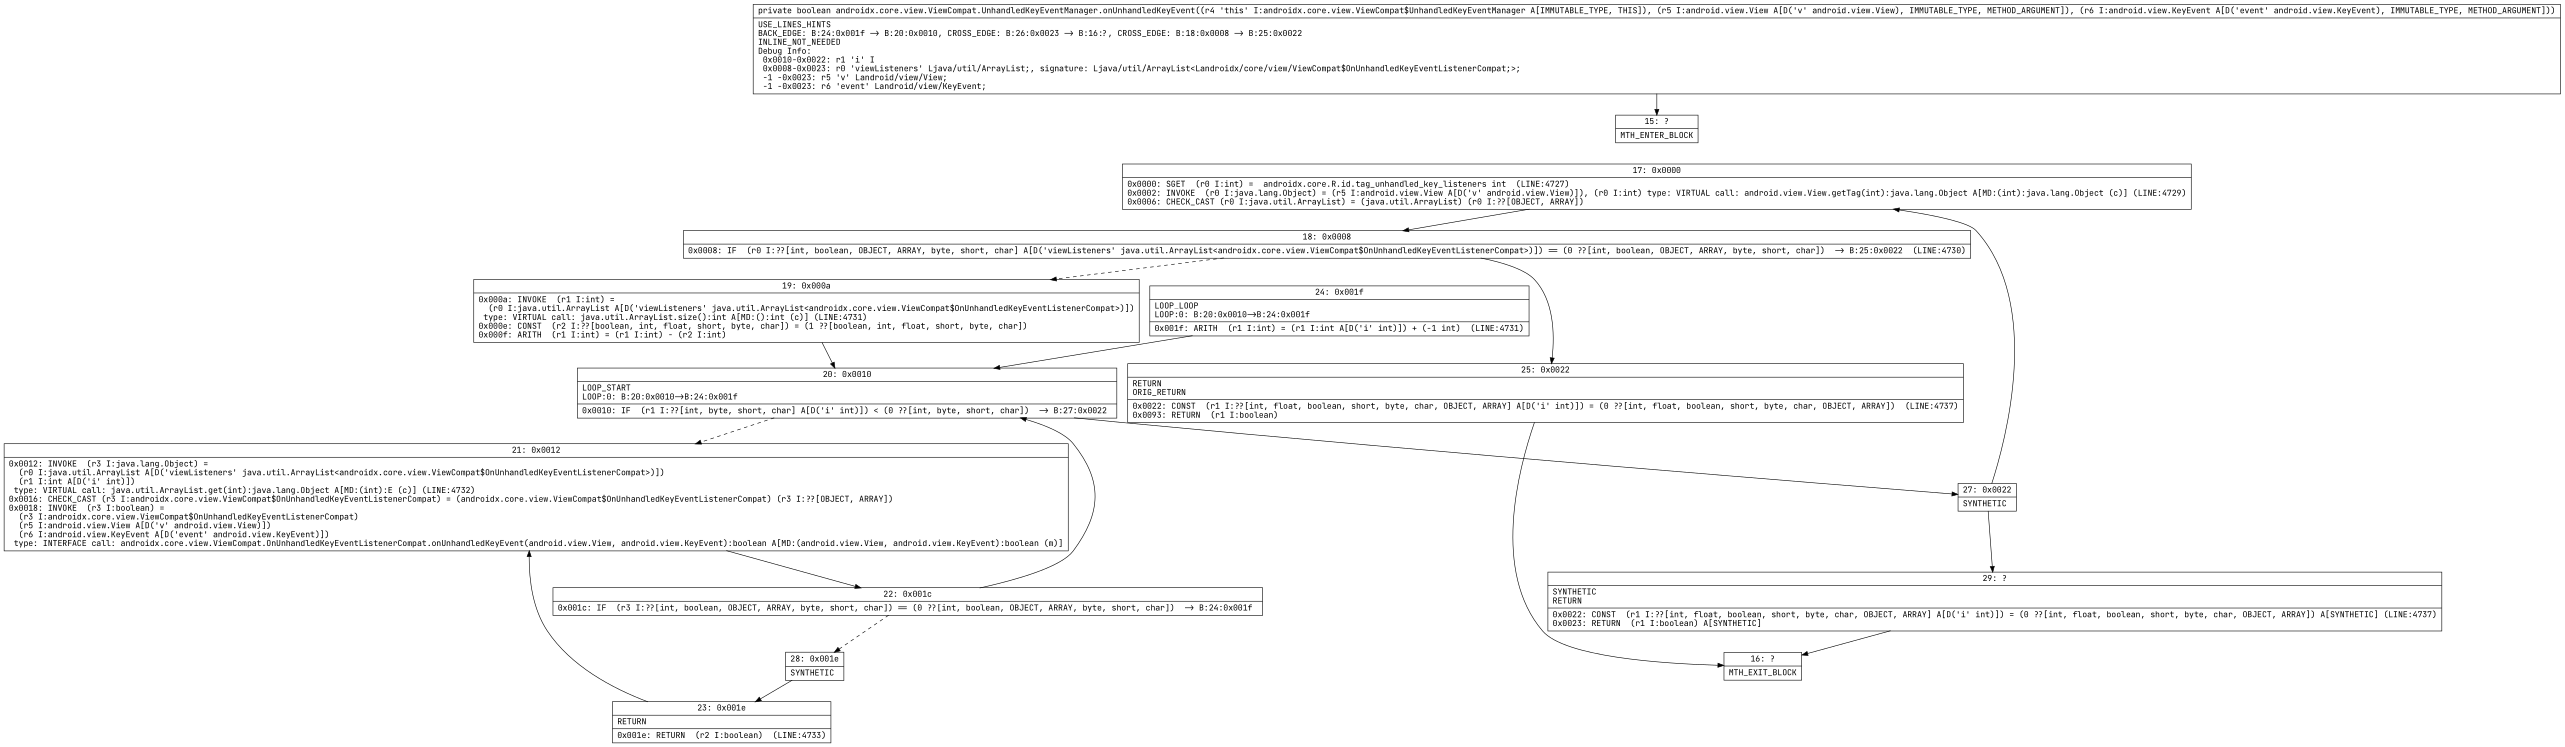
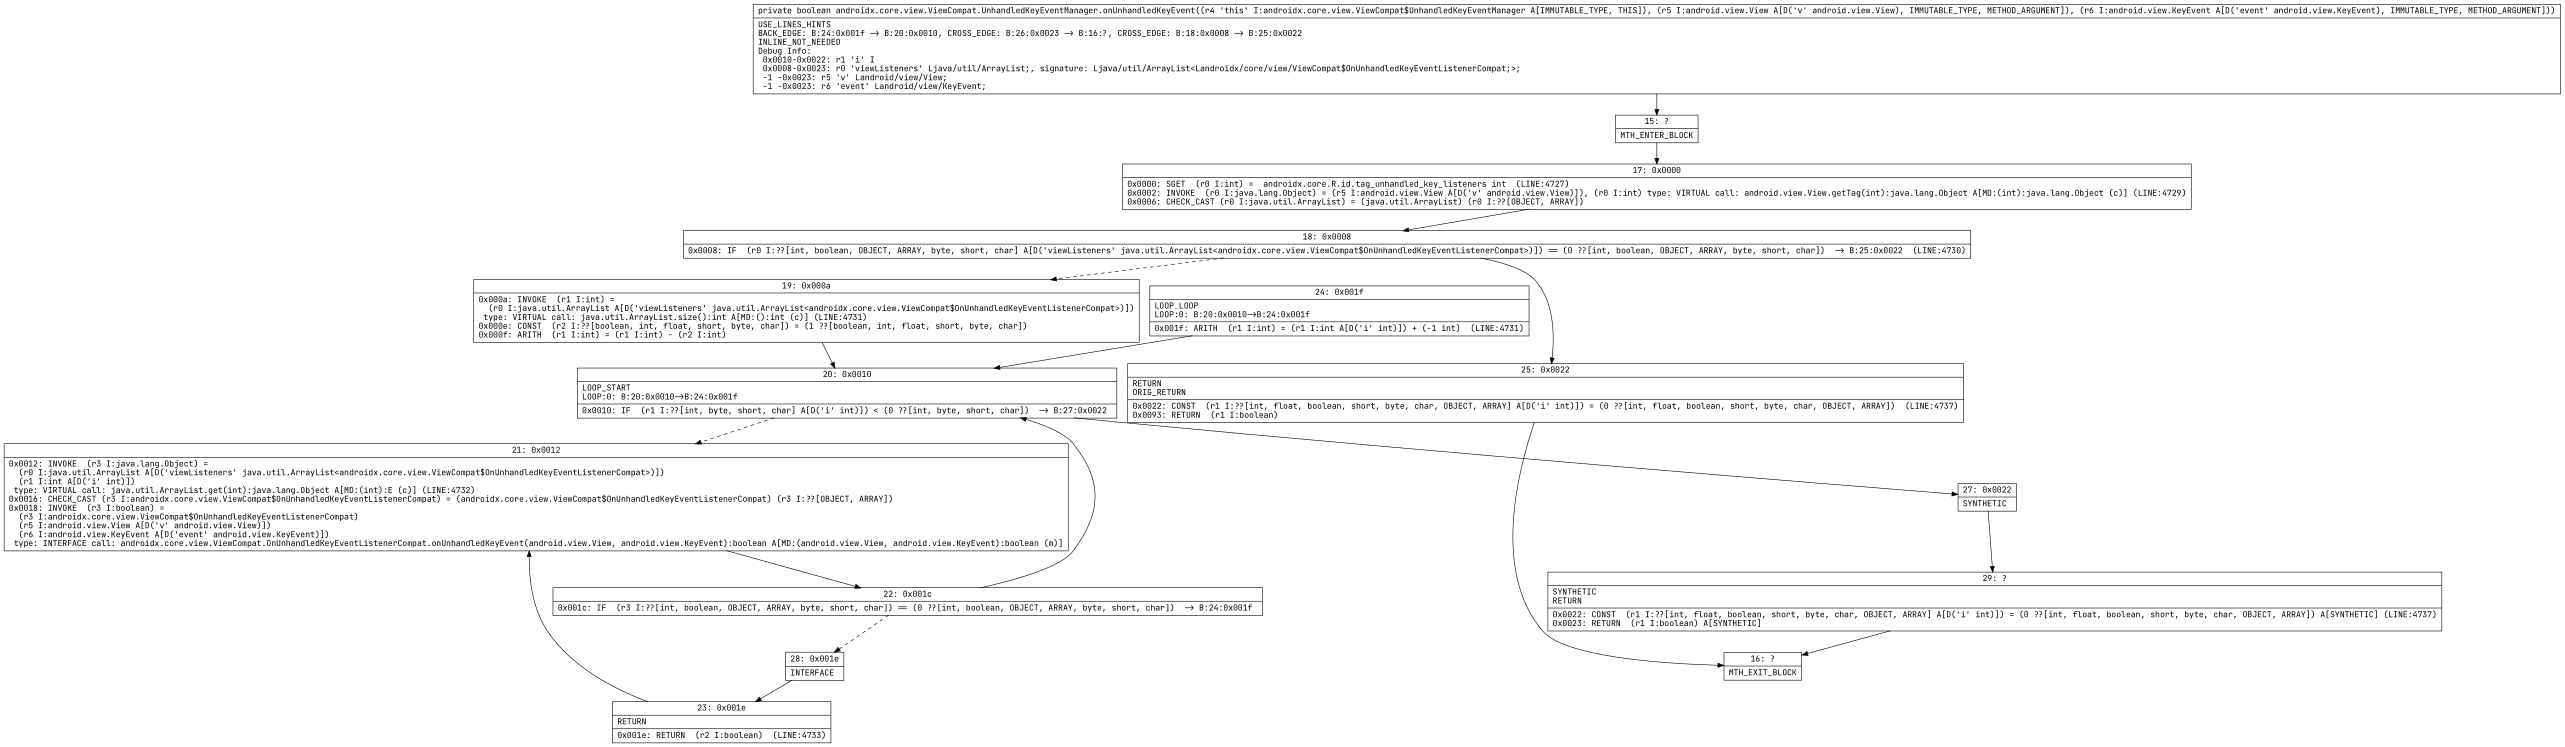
(2011, 314) -> (1657, 150)
(812, 673) -> (812, 673)
